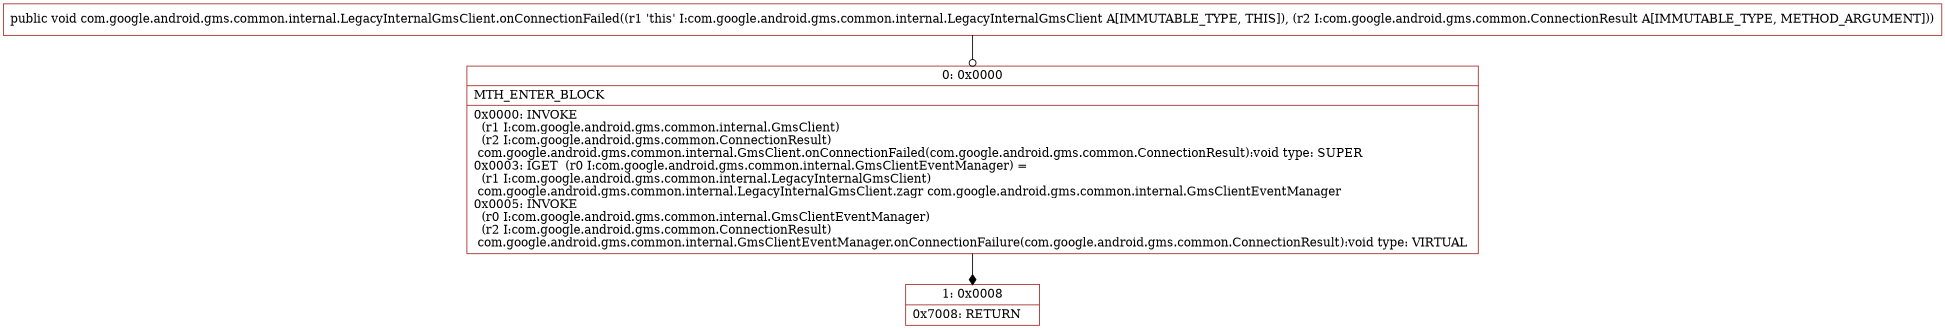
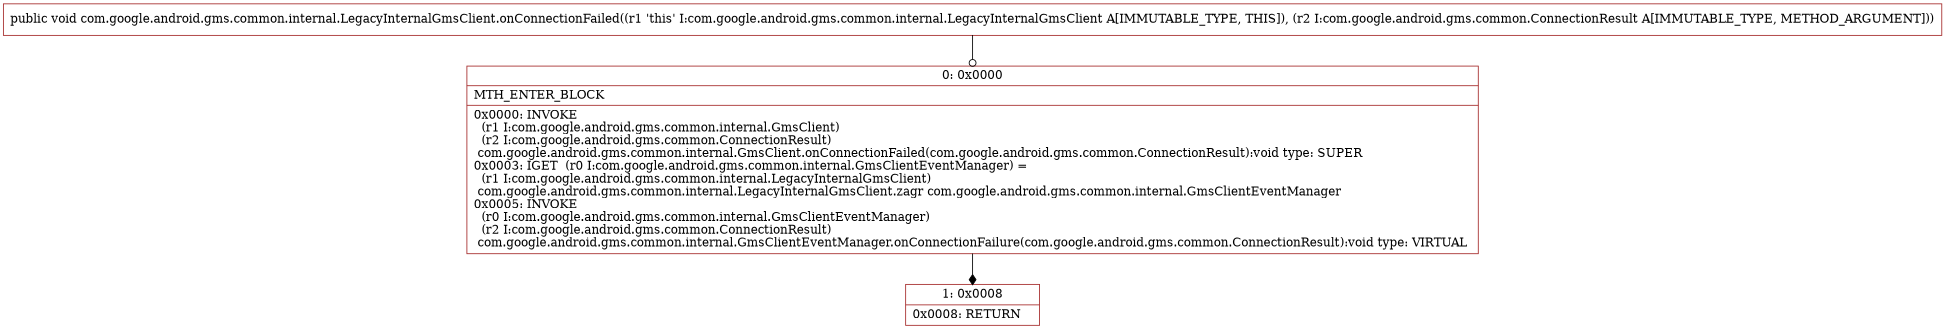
(973, 315) -> (973, 315)
